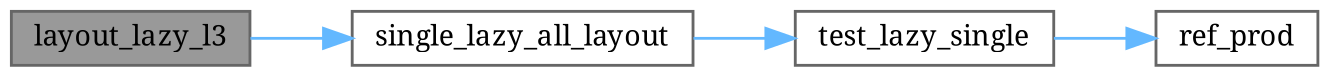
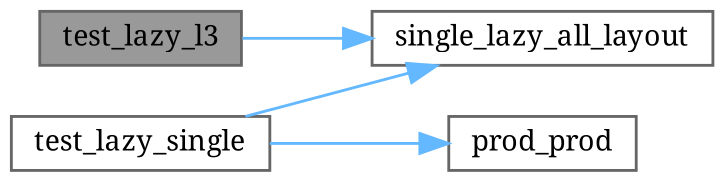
(131, 38) -> (141, 38)
(730, 38) -> (327, 95)
(1237, 38) -> (542, 143)
